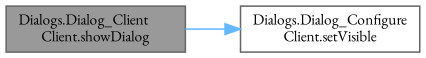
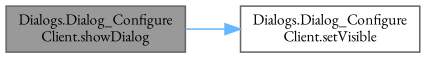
(96, 29) -> (96, 29)
